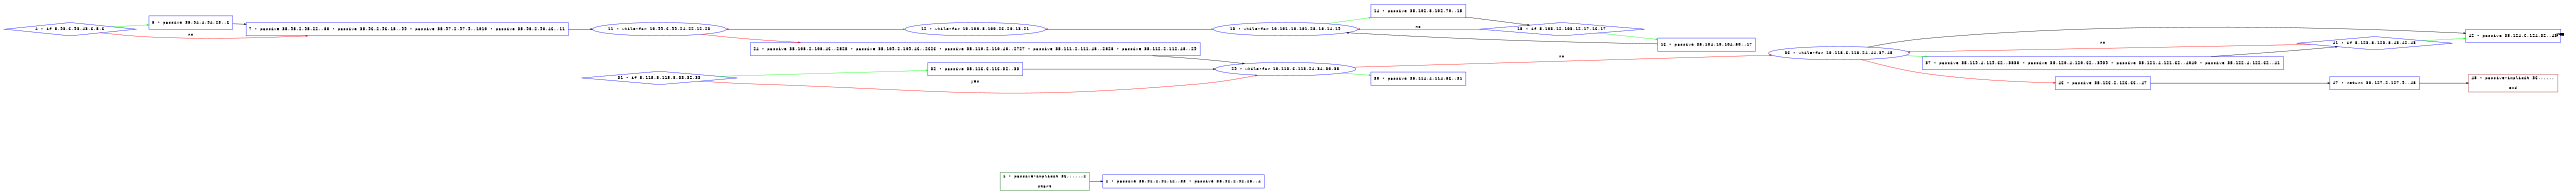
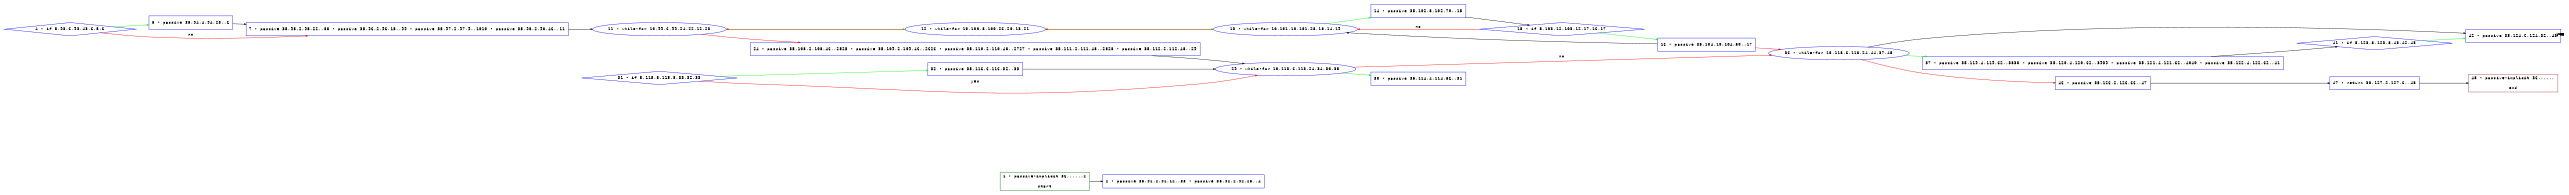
(2110, 48) -> (1767, 49)
(2375, 83) -> (2375, 83)
